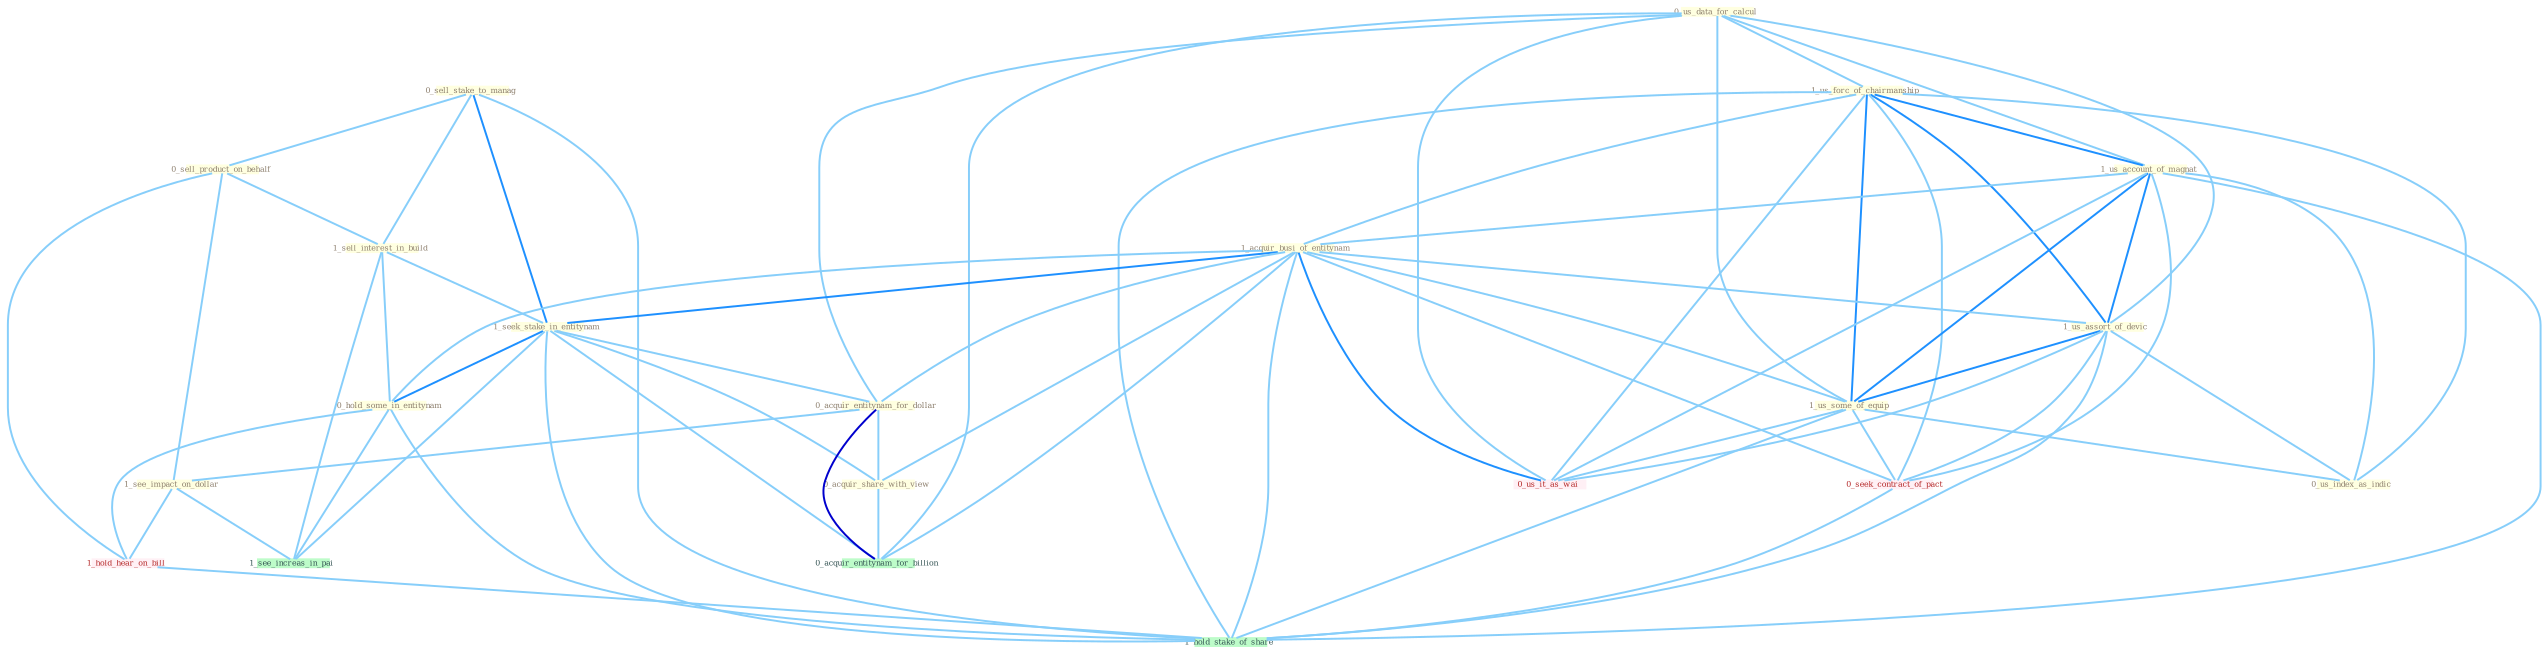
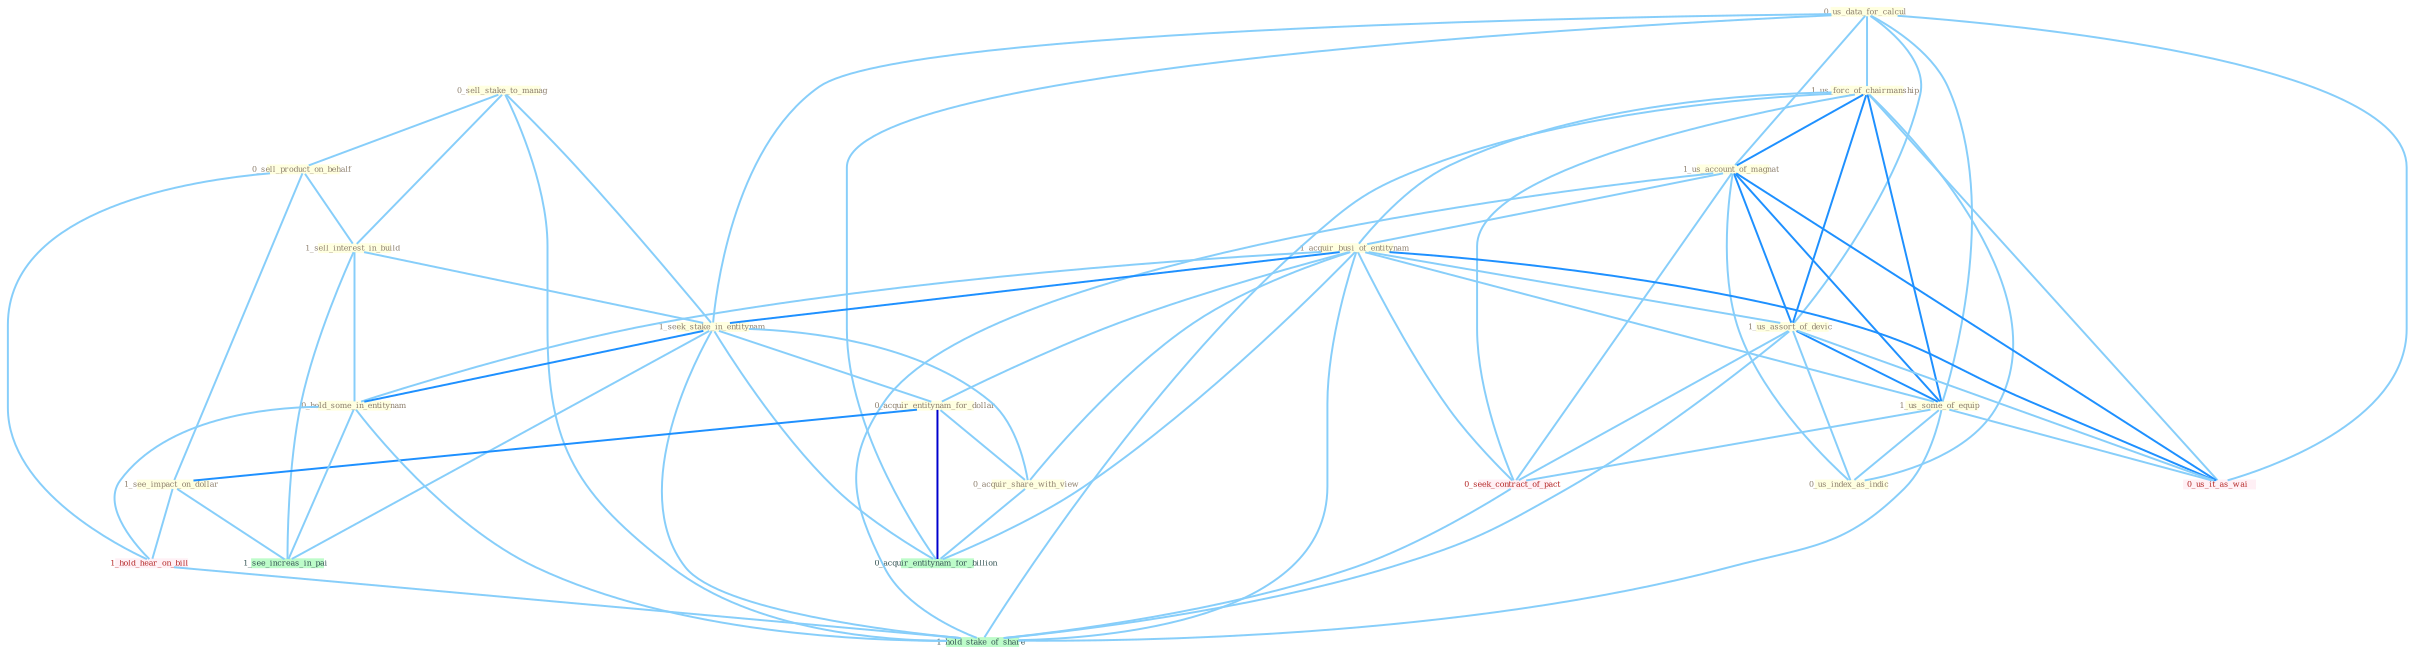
(1107, 54) -> (1190, 35)
(510, 209) -> (612, 206)
(1836, 335) -> (1976, 327)
(526, 445) -> (537, 447)
